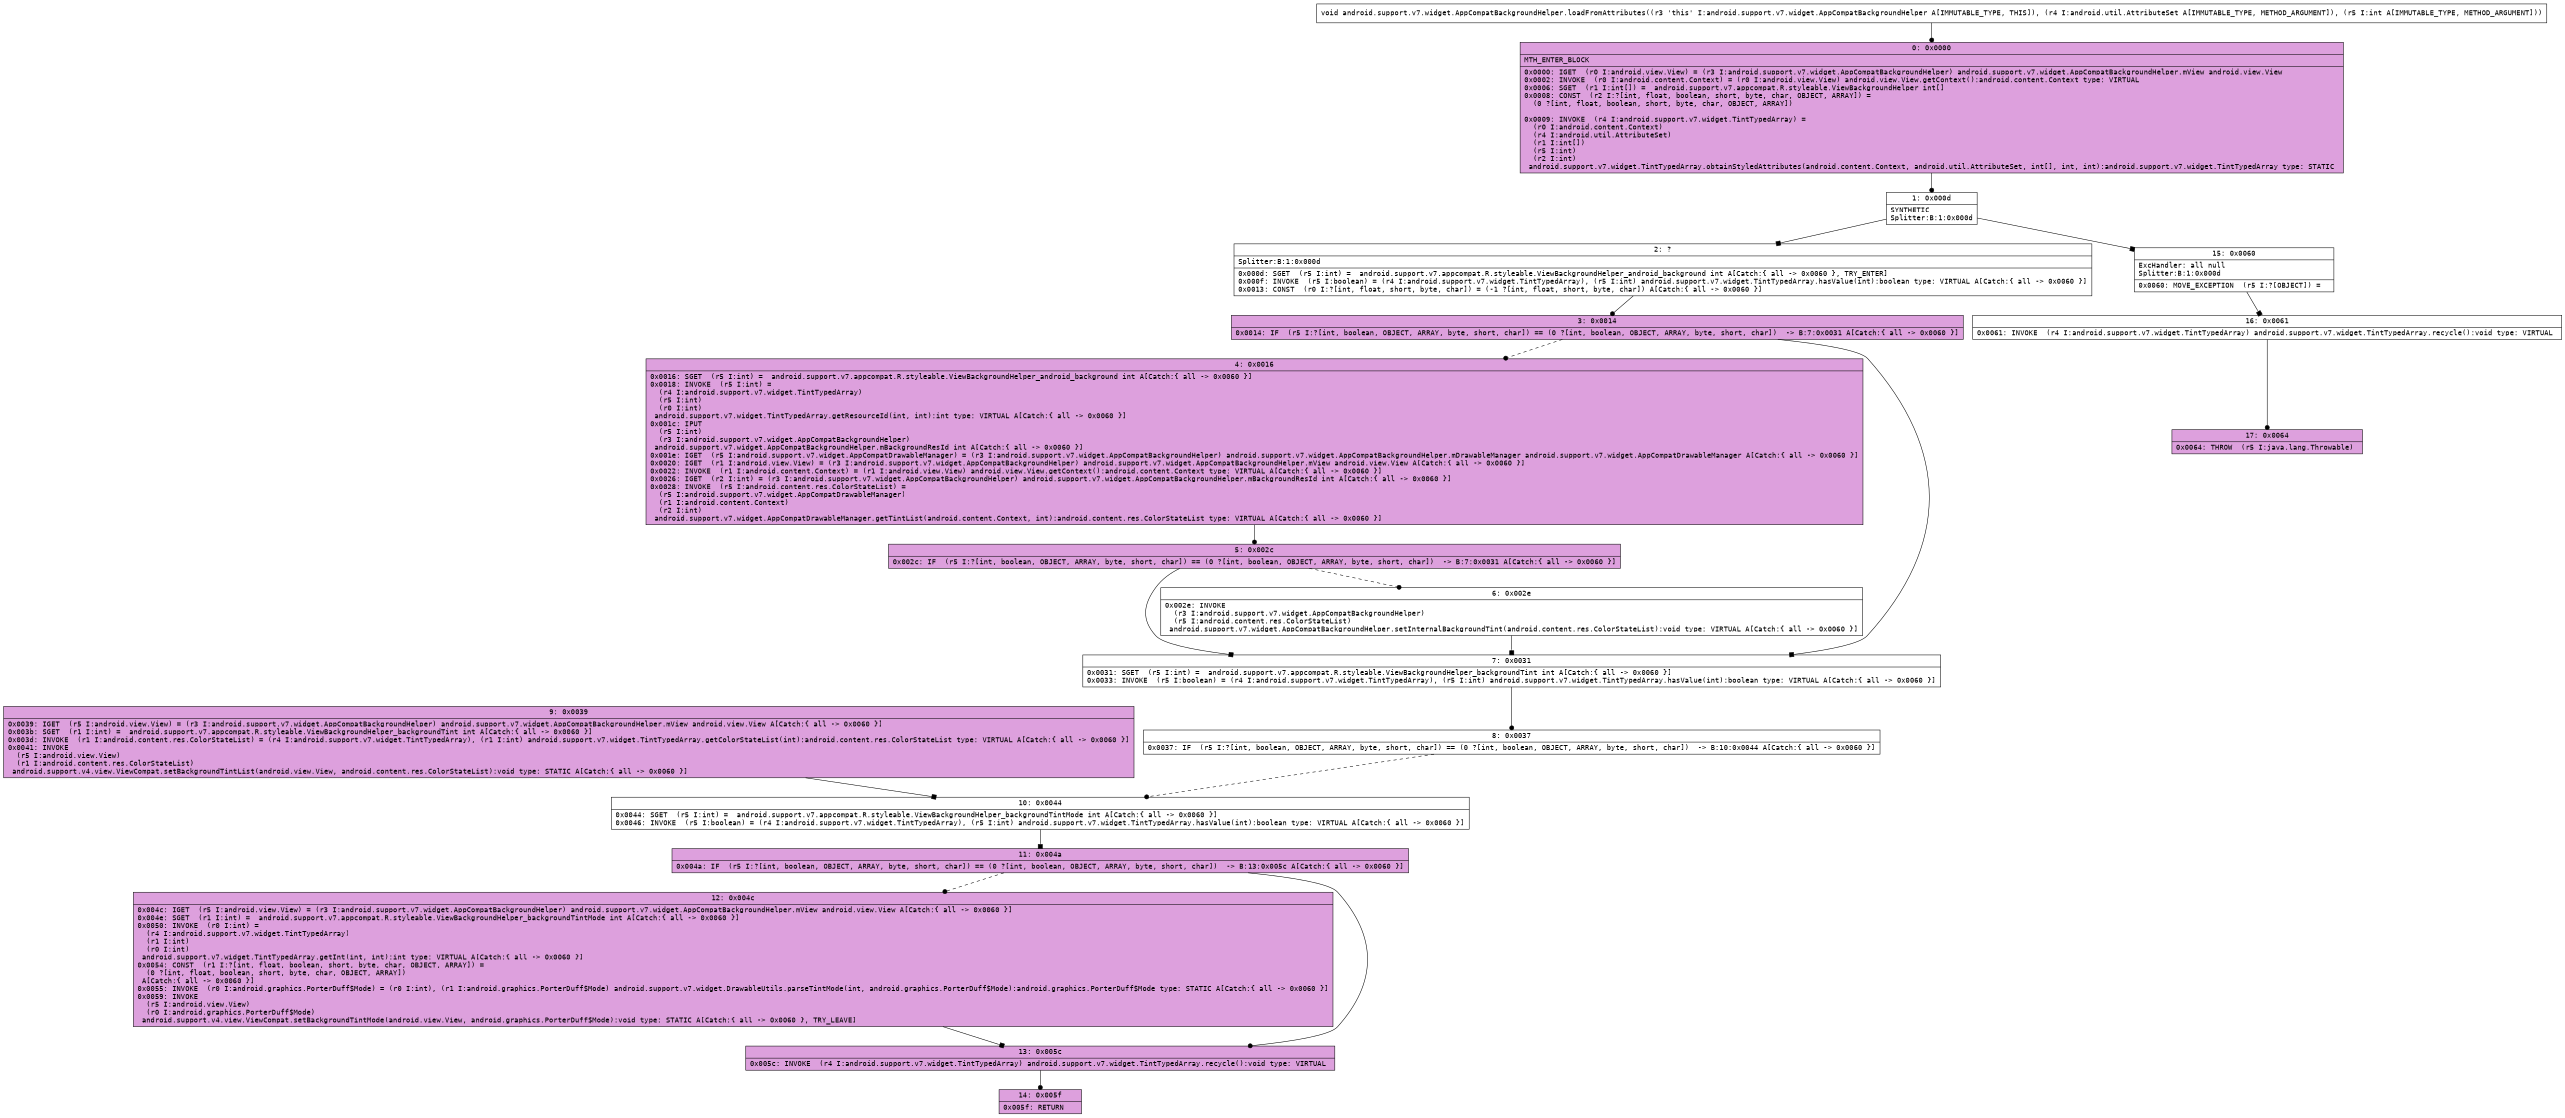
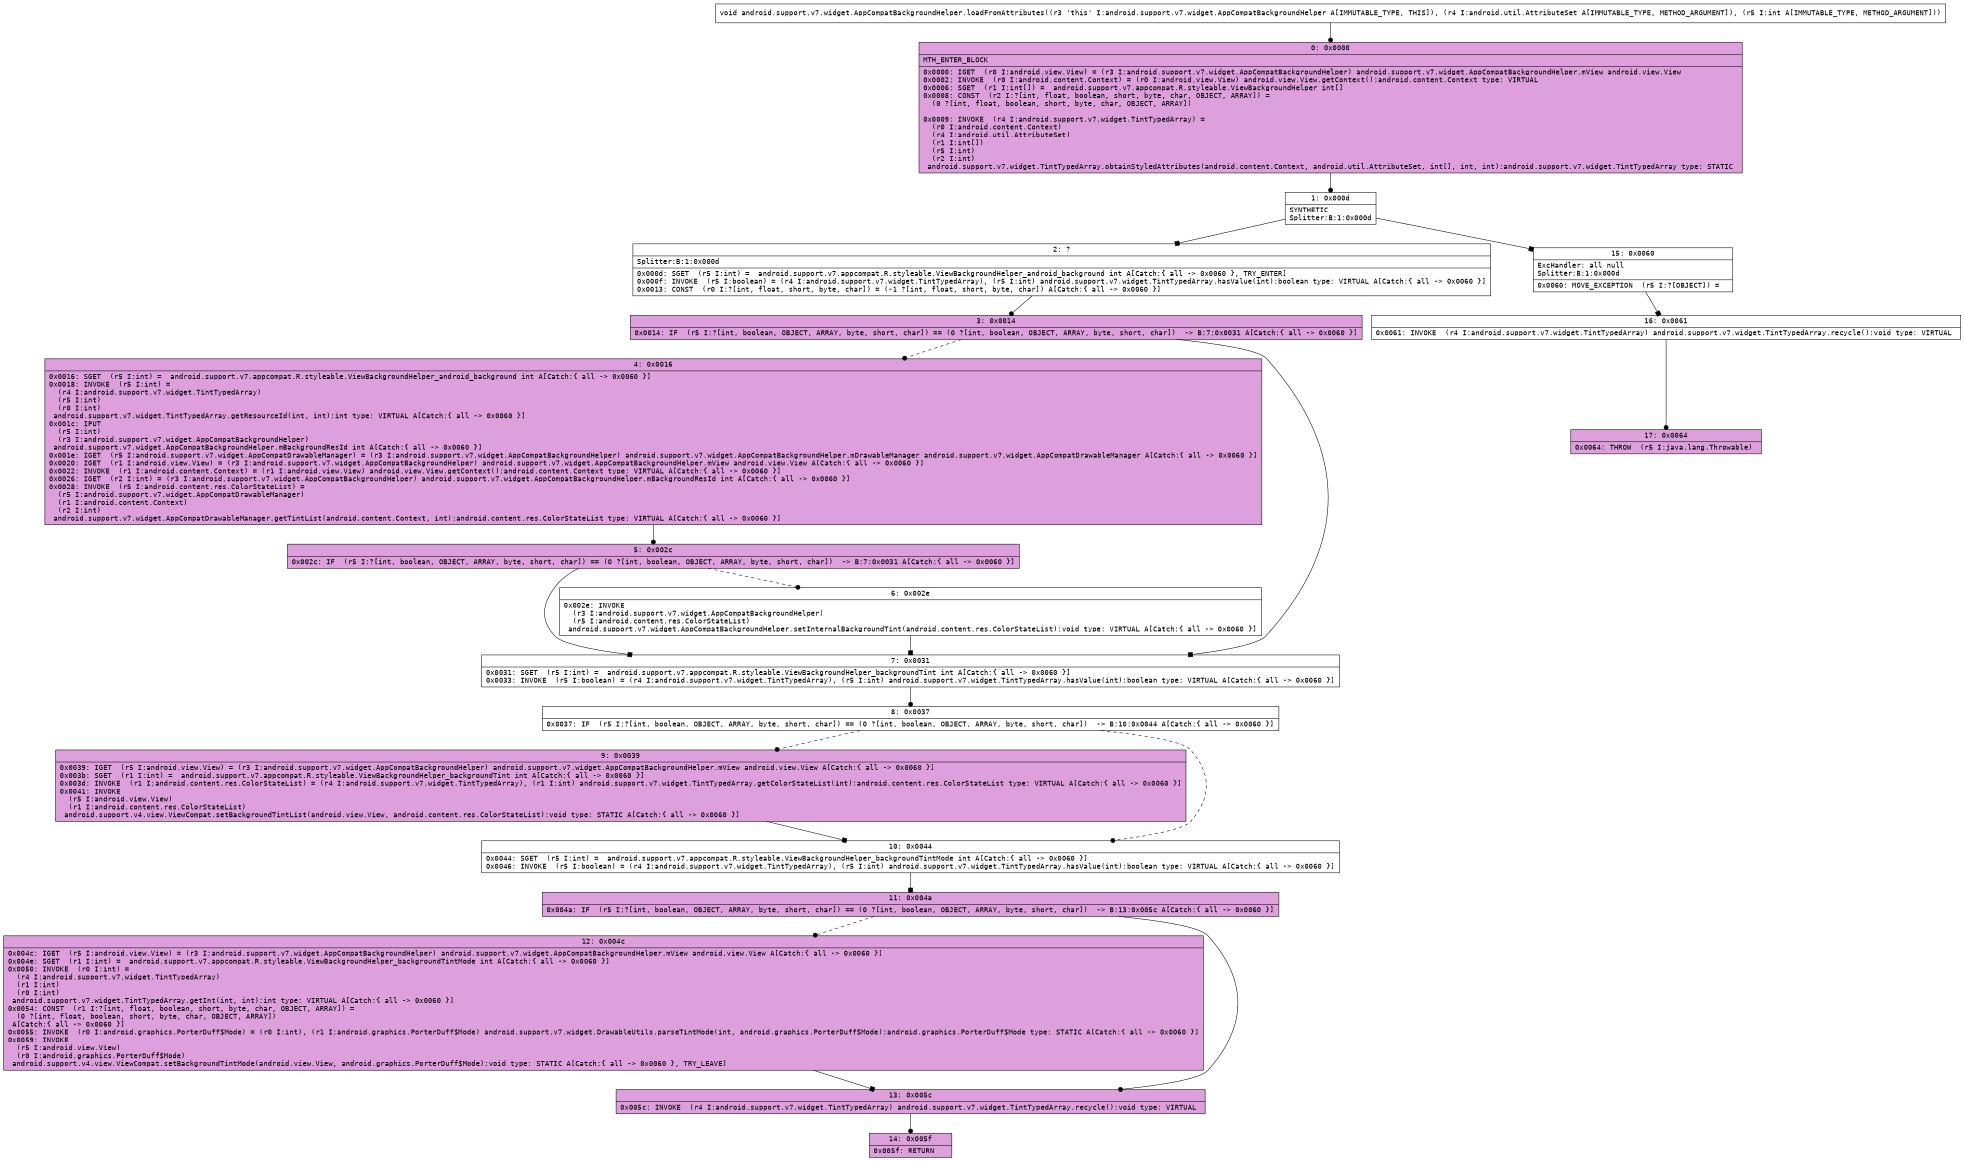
none -> (820, 740)
